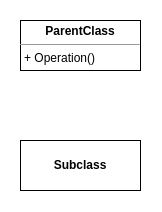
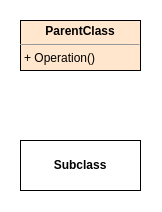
(81, 46) -> (81, 46)
